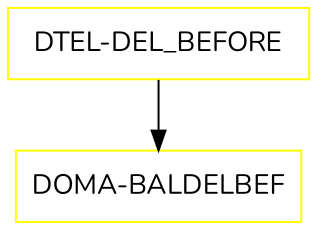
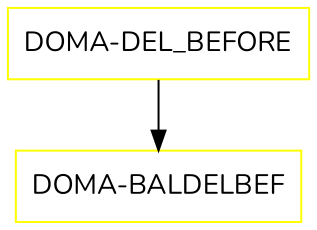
(159, 44) -> (159, 44)
